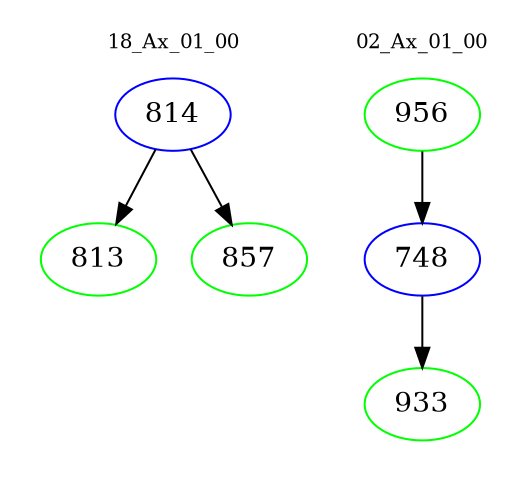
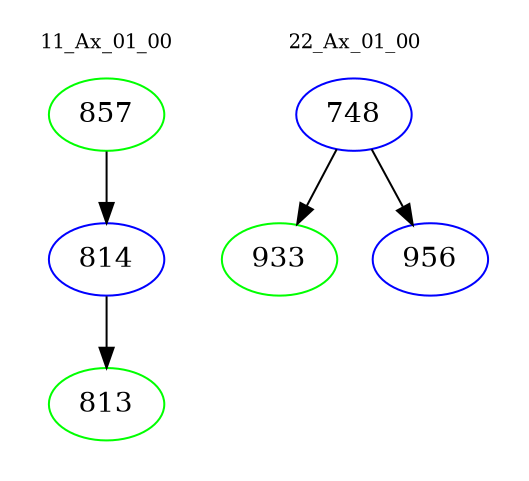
(174, 43) -> (107, 43)
(422, 43) -> (355, 43)
(422, 115) -> (430, 259)
(422, 177) -> (387, 178)
(206, 178) -> (107, 177)
